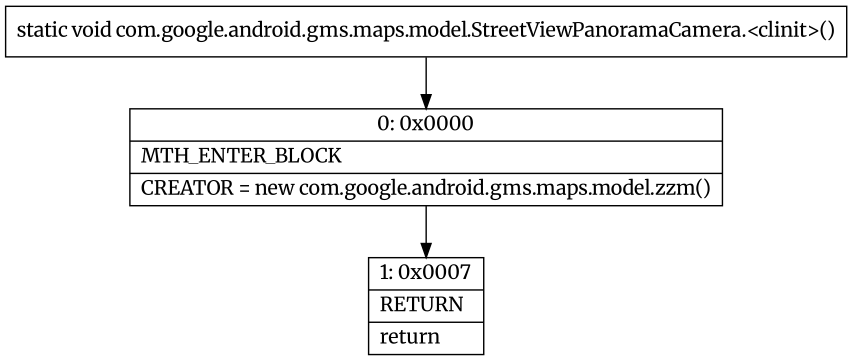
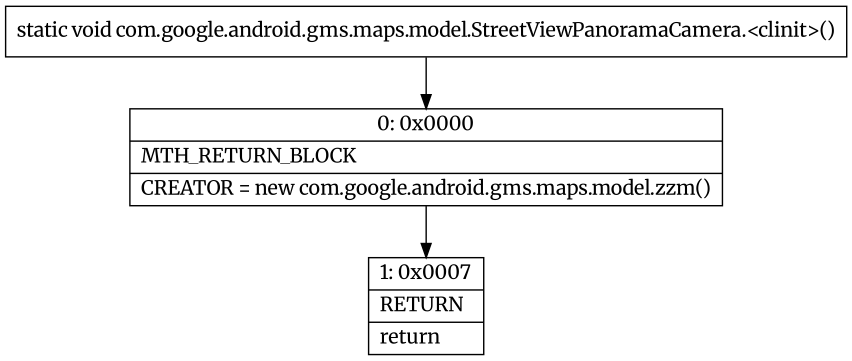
(242, 157) -> (249, 157)
